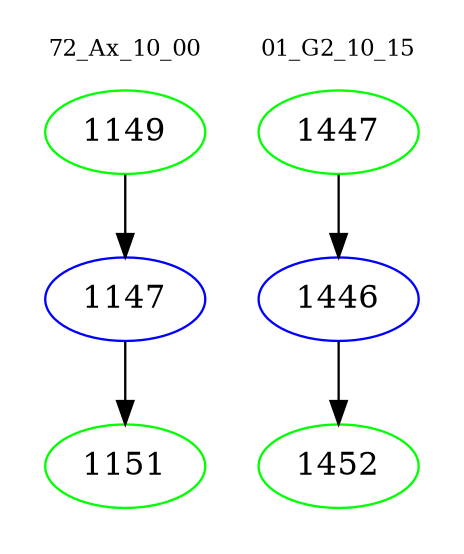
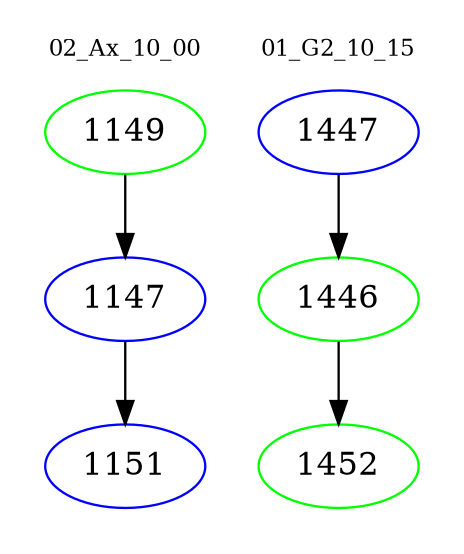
(125, 50) -> (125, 50)
(339, 132) -> (339, 132)
(339, 299) -> (339, 299)
(125, 466) -> (125, 466)
